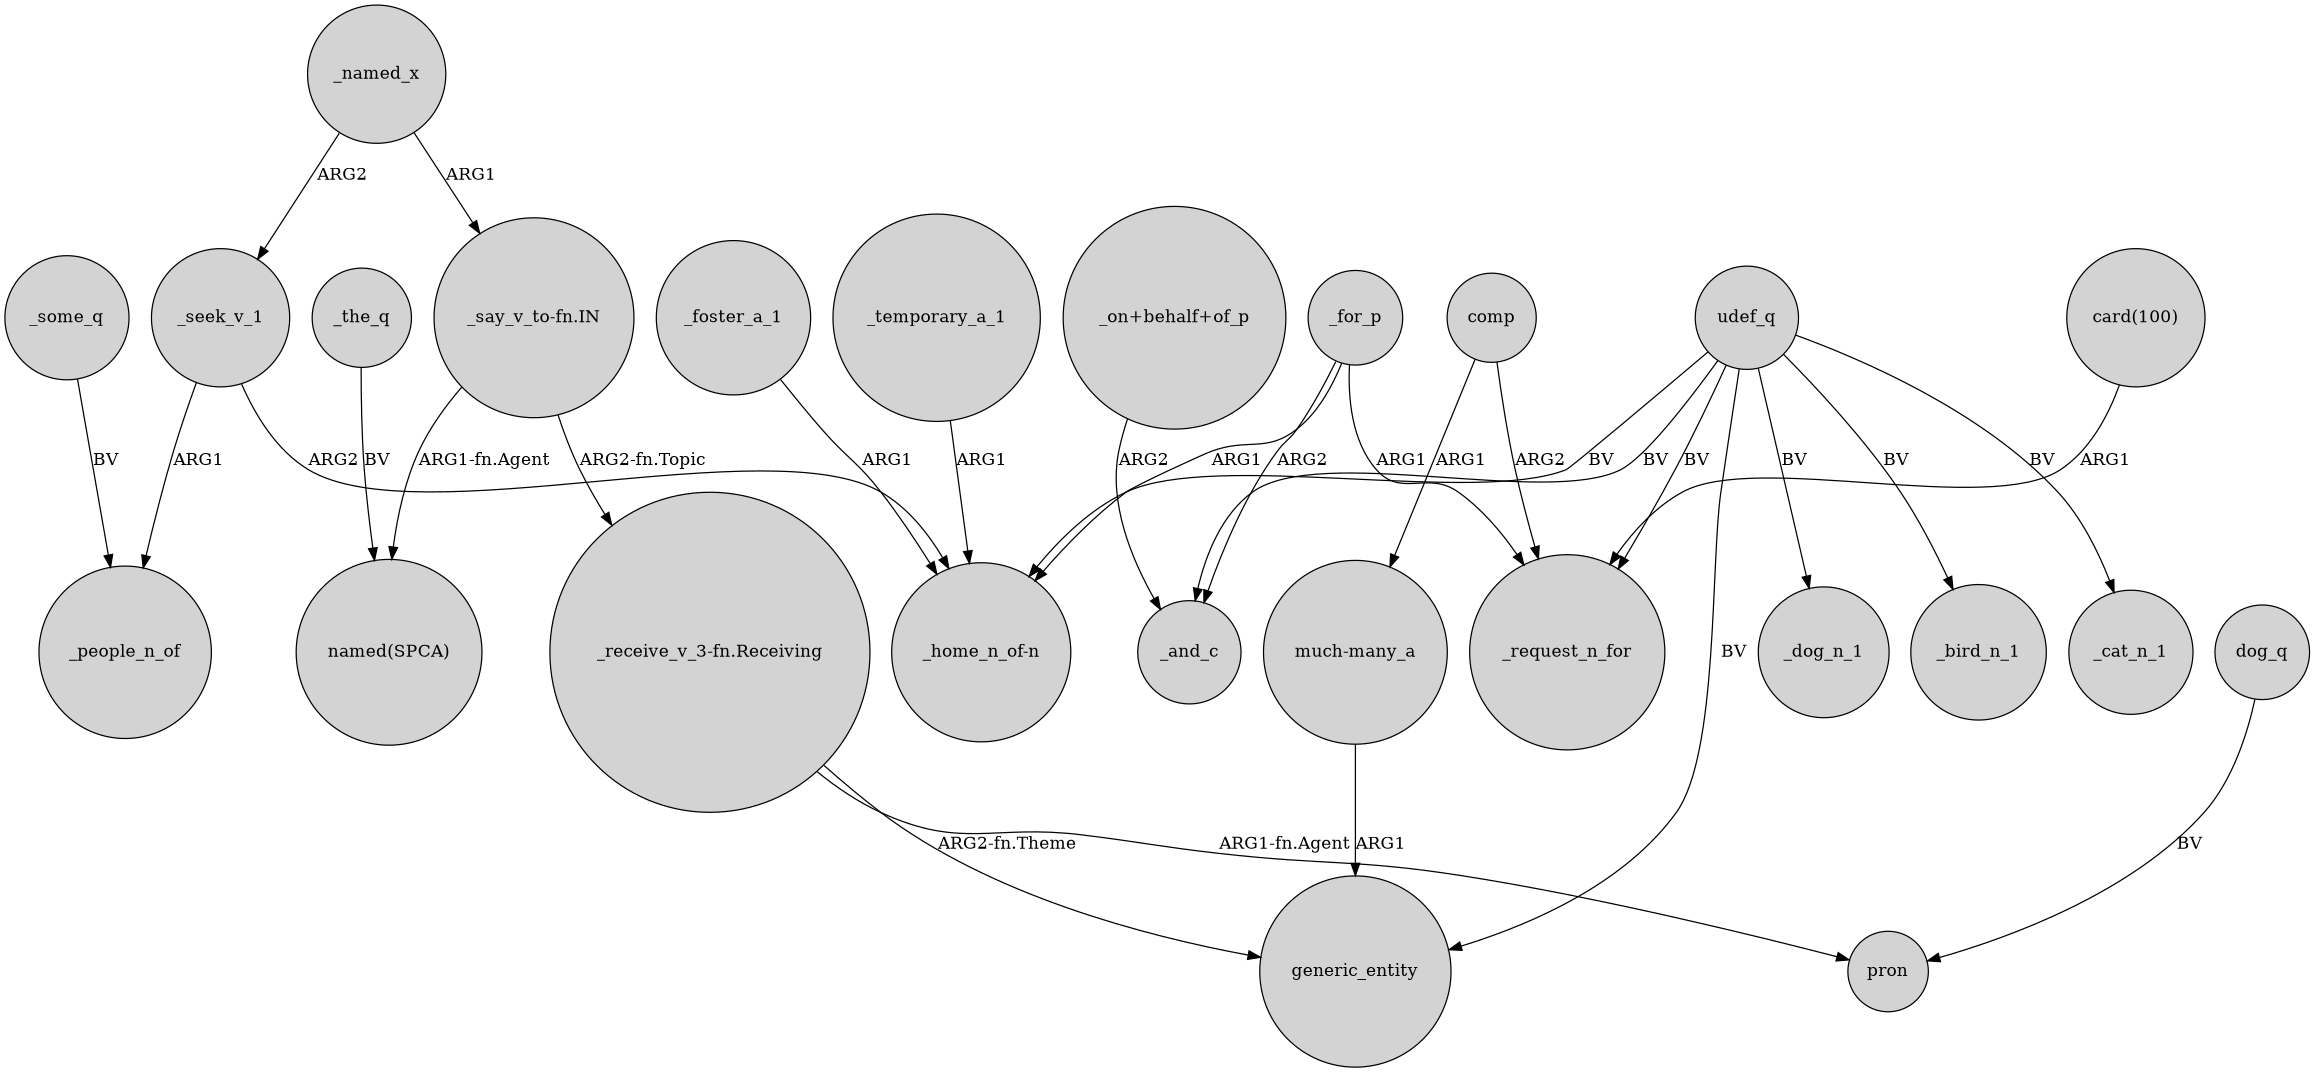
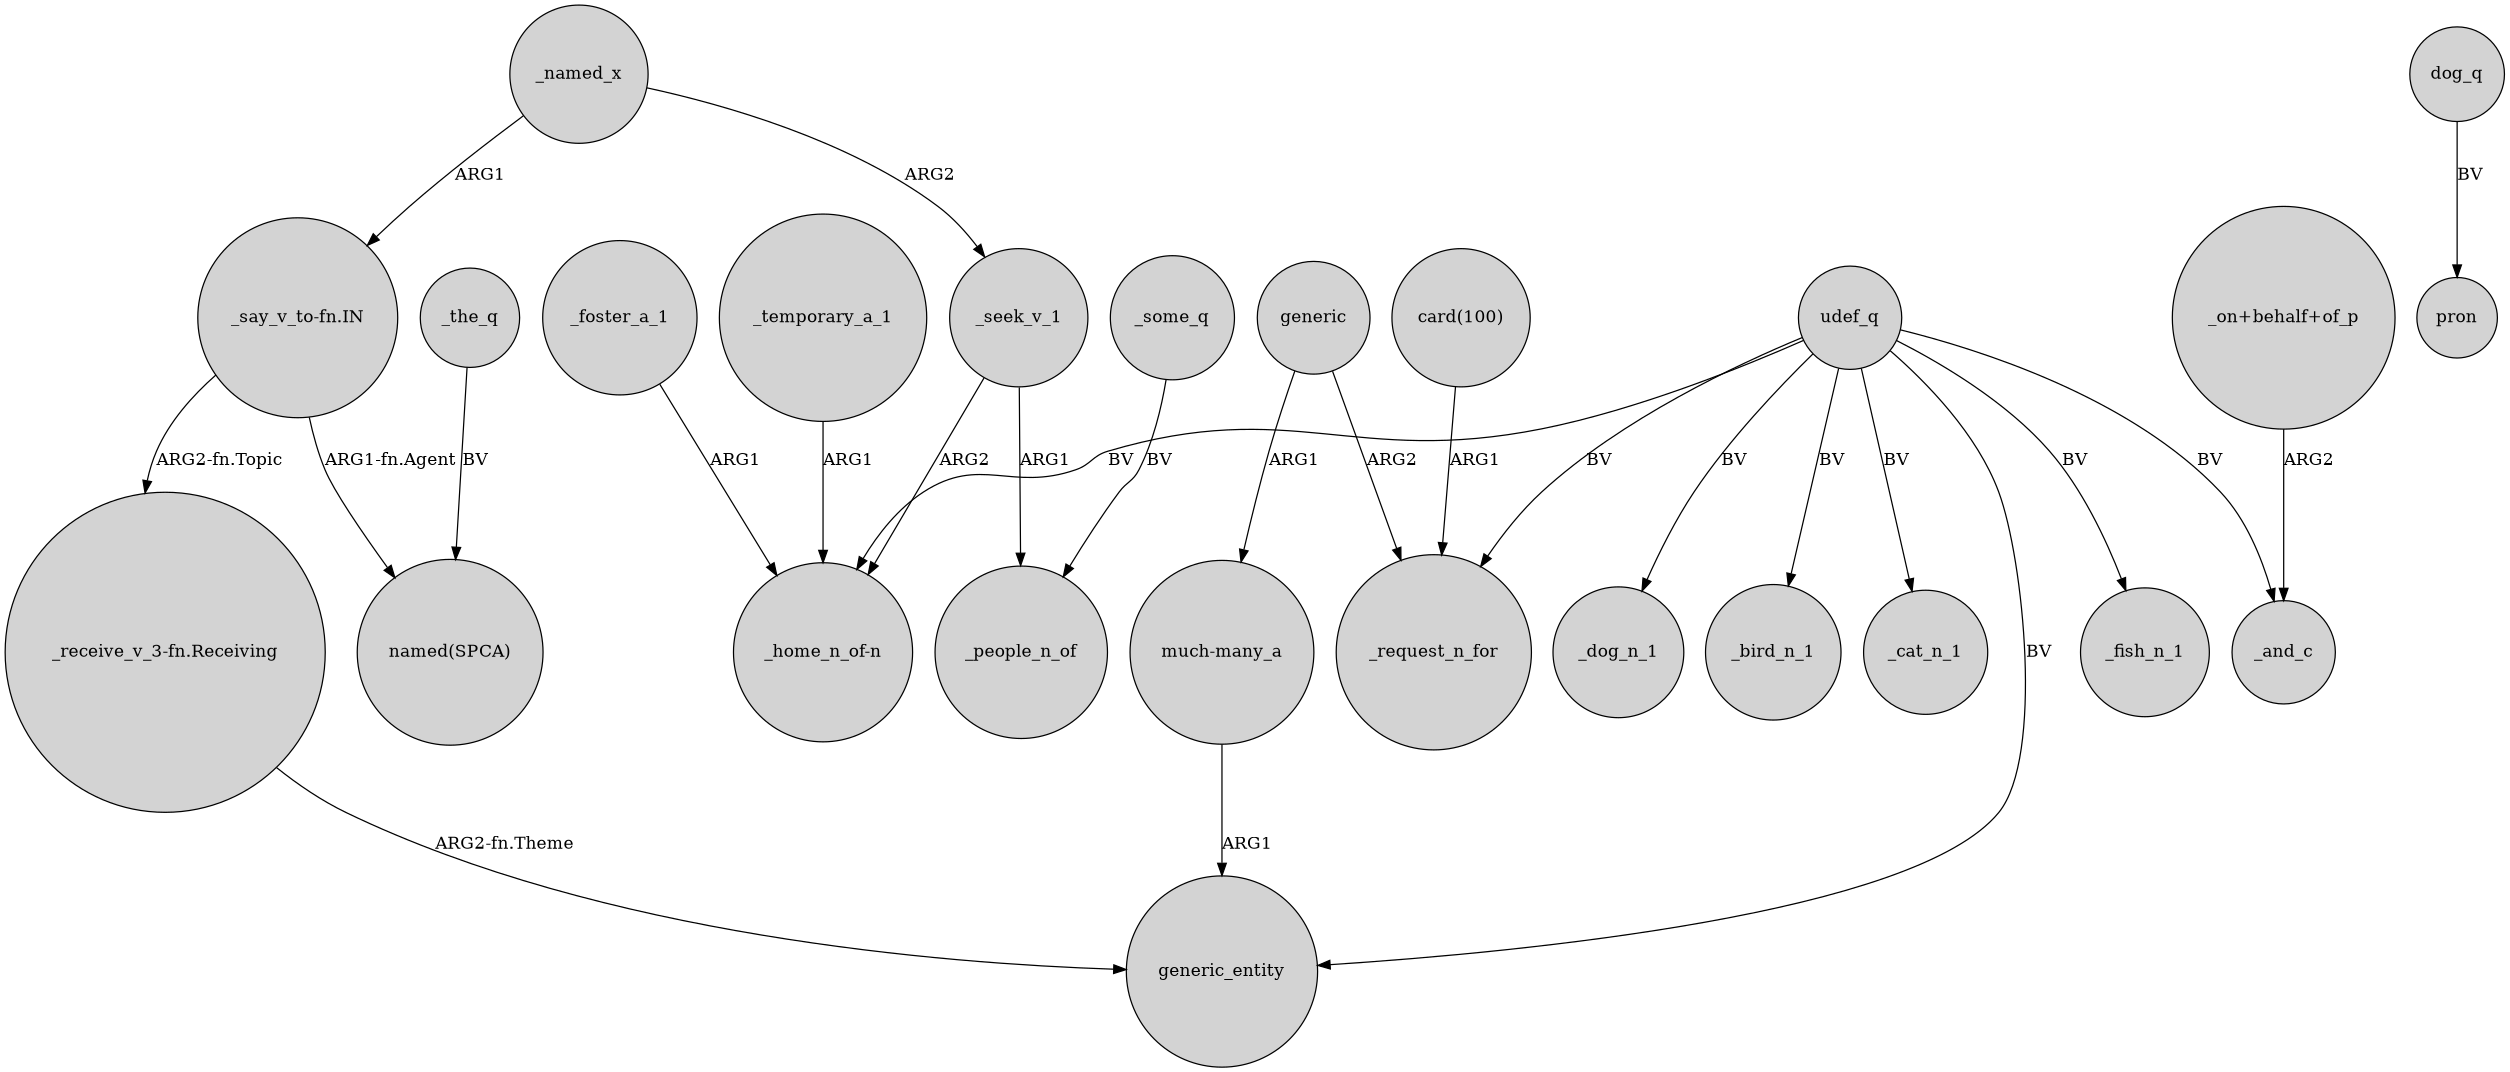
(1355, 318) -> none
(1492, 318) -> (1314, 318)
none -> (2145, 652)
(1323, 862) -> none
